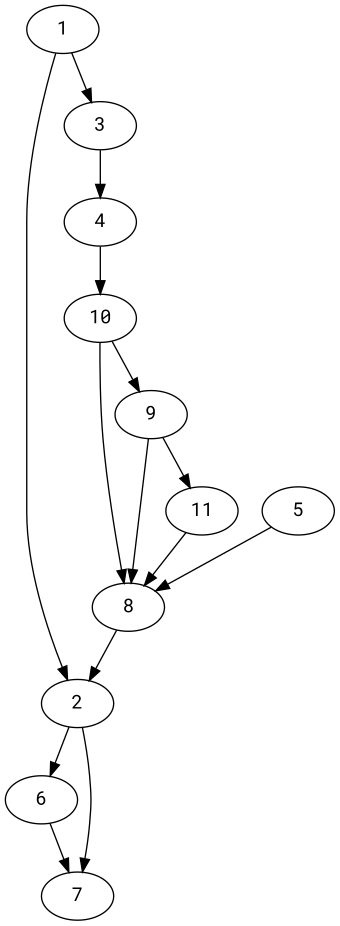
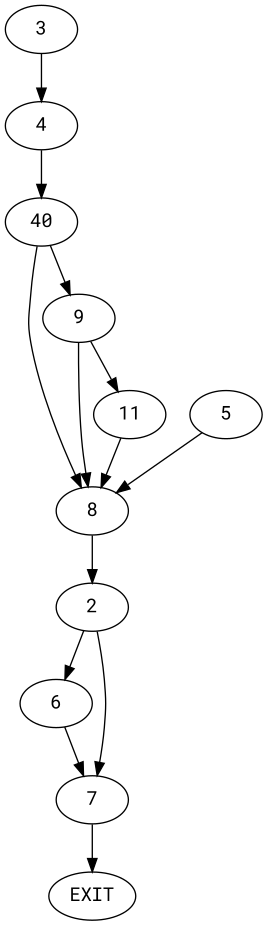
(63, 29) -> none
(100, 318) -> (41, 222)
none -> (92, 896)
